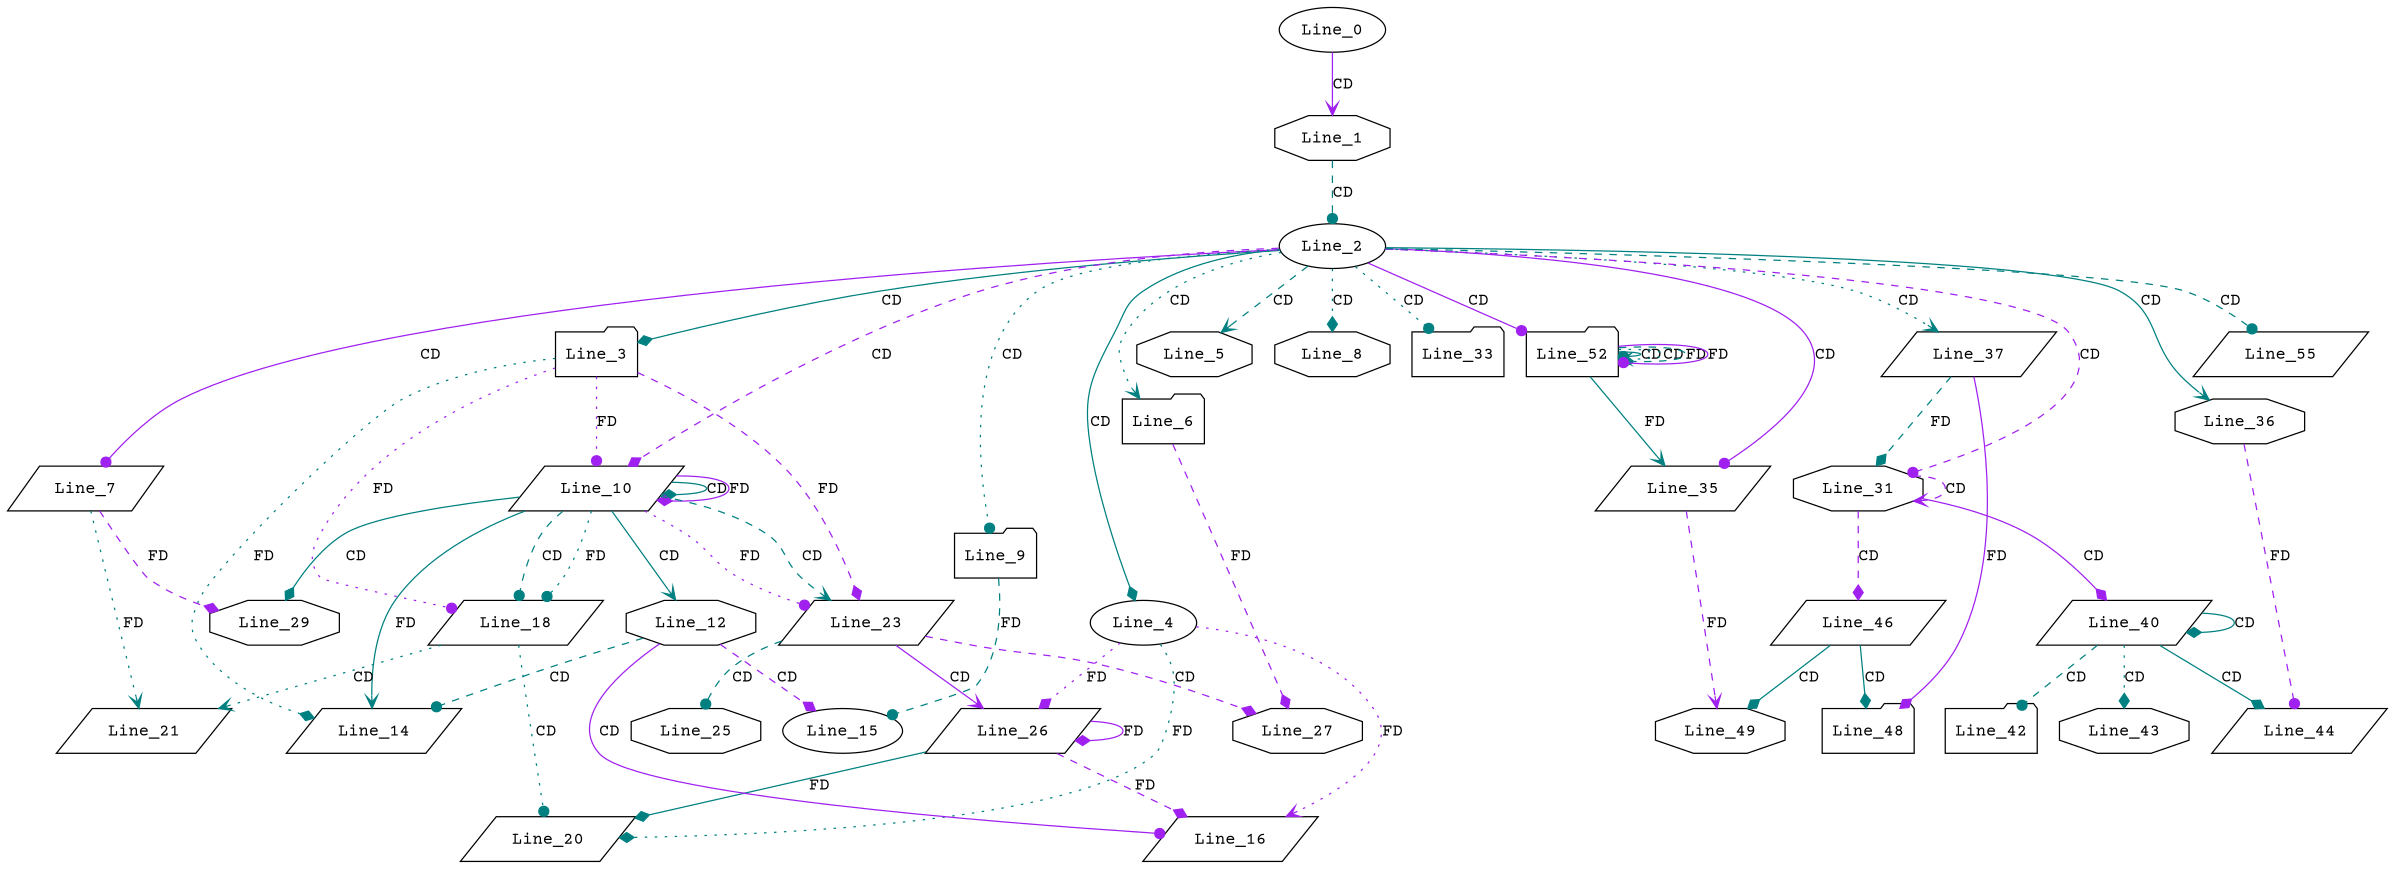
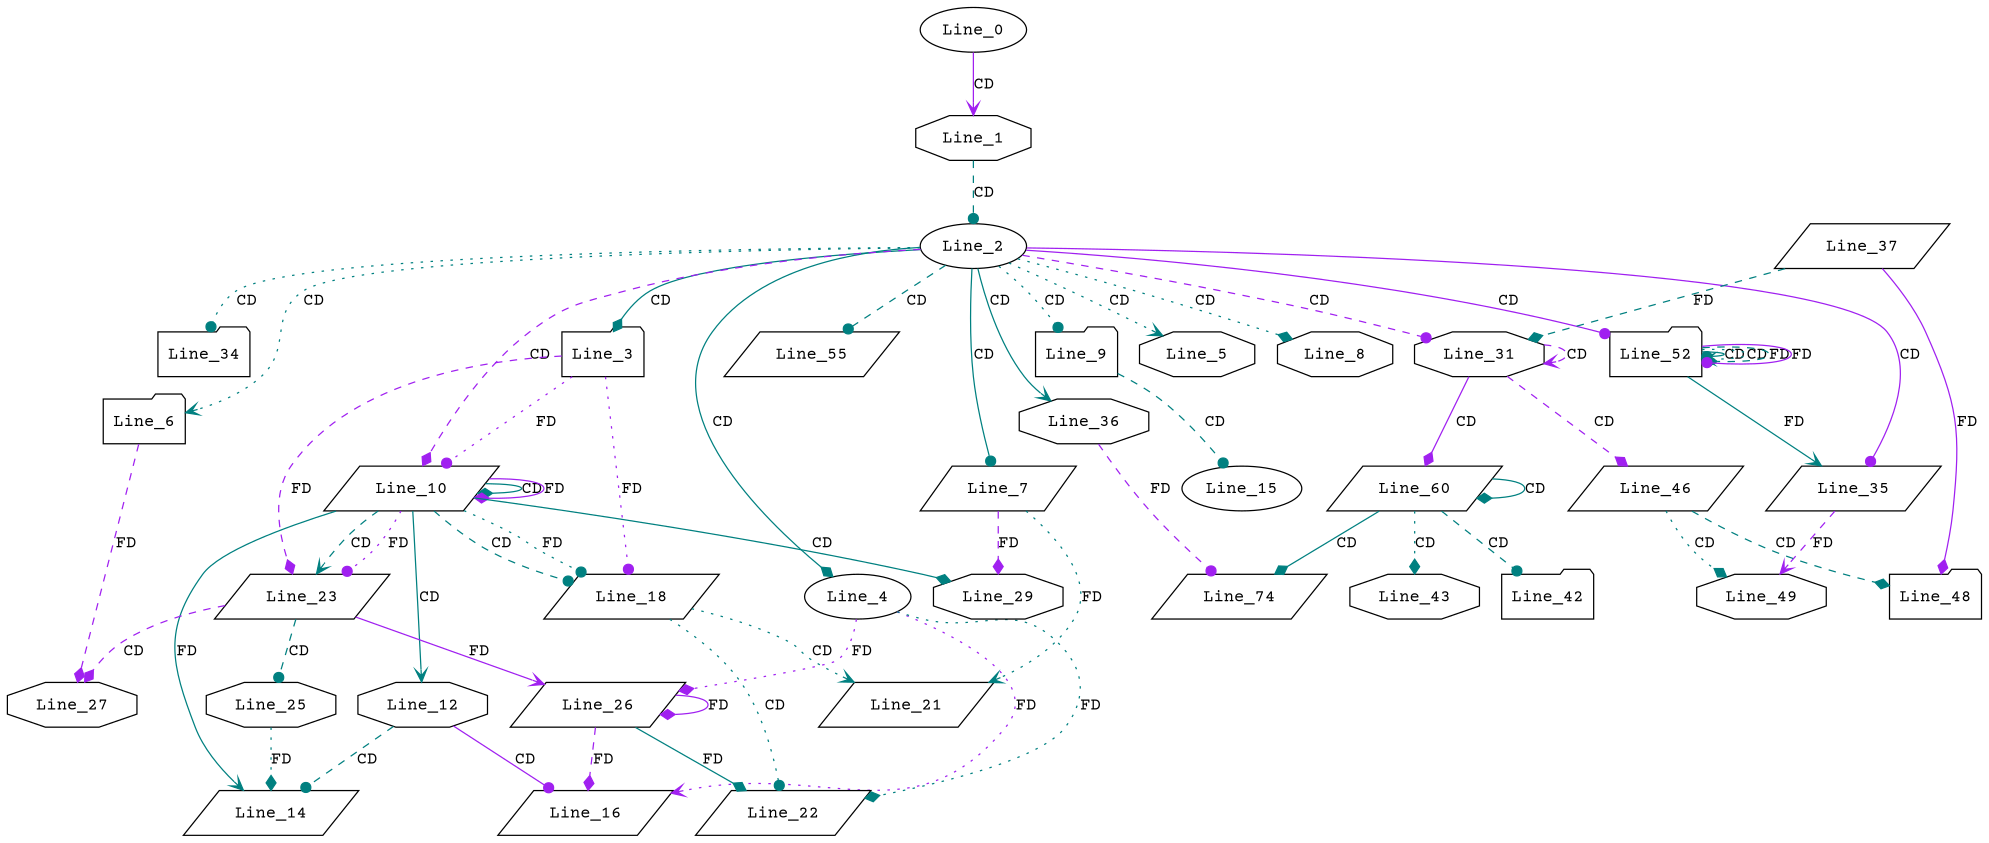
(1661, 264) -> none
(1269, 296) -> (1081, 296)
(678, 297) -> (972, 363)
(1458, 354) -> (204, 354)
(289, 497) -> (271, 751)
(1011, 623) -> (1215, 421)
(2124, 623) -> (1415, 489)
(1862, 669) -> (1780, 554)
(1795, 672) -> (1686, 543)
(762, 673) -> none
(960, 677) -> (479, 651)
(2300, 731) -> (1239, 597)
(548, 839) -> (783, 813)
